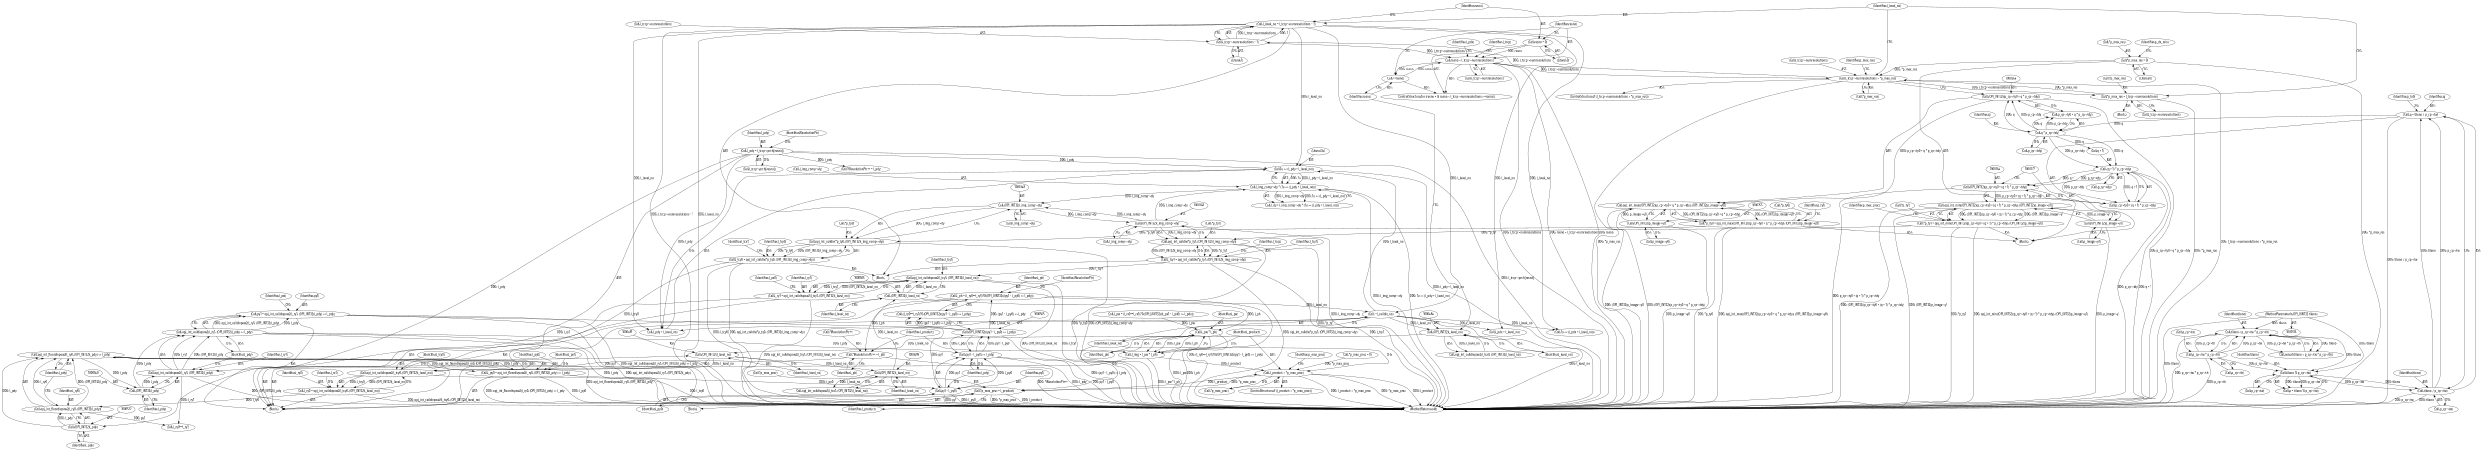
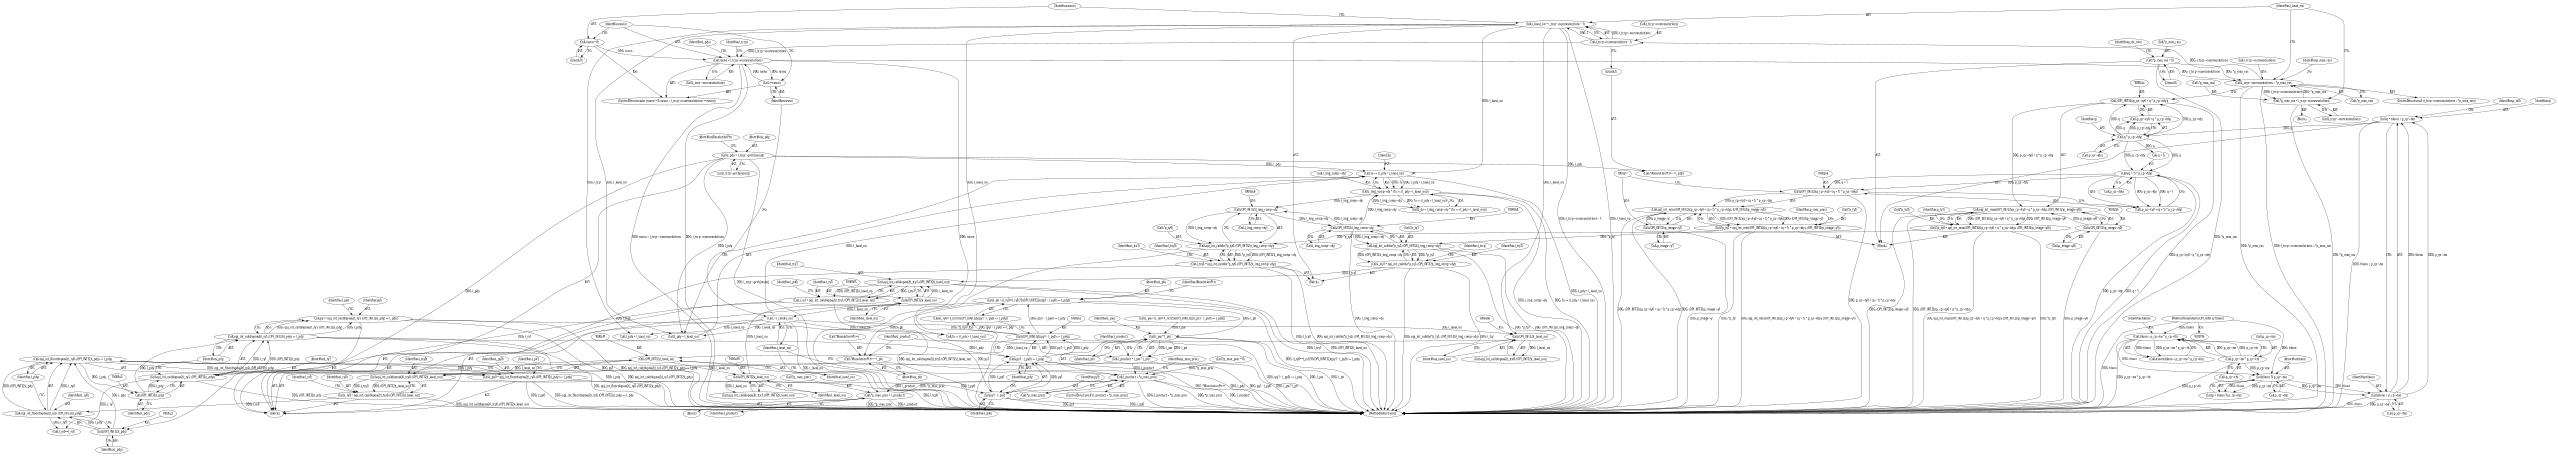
(1238, 53) -> (1611, 134)
(1505, 178) -> (595, 183)
(1141, 355) -> (1131, 359)
(139, 418) -> (60, 423)
